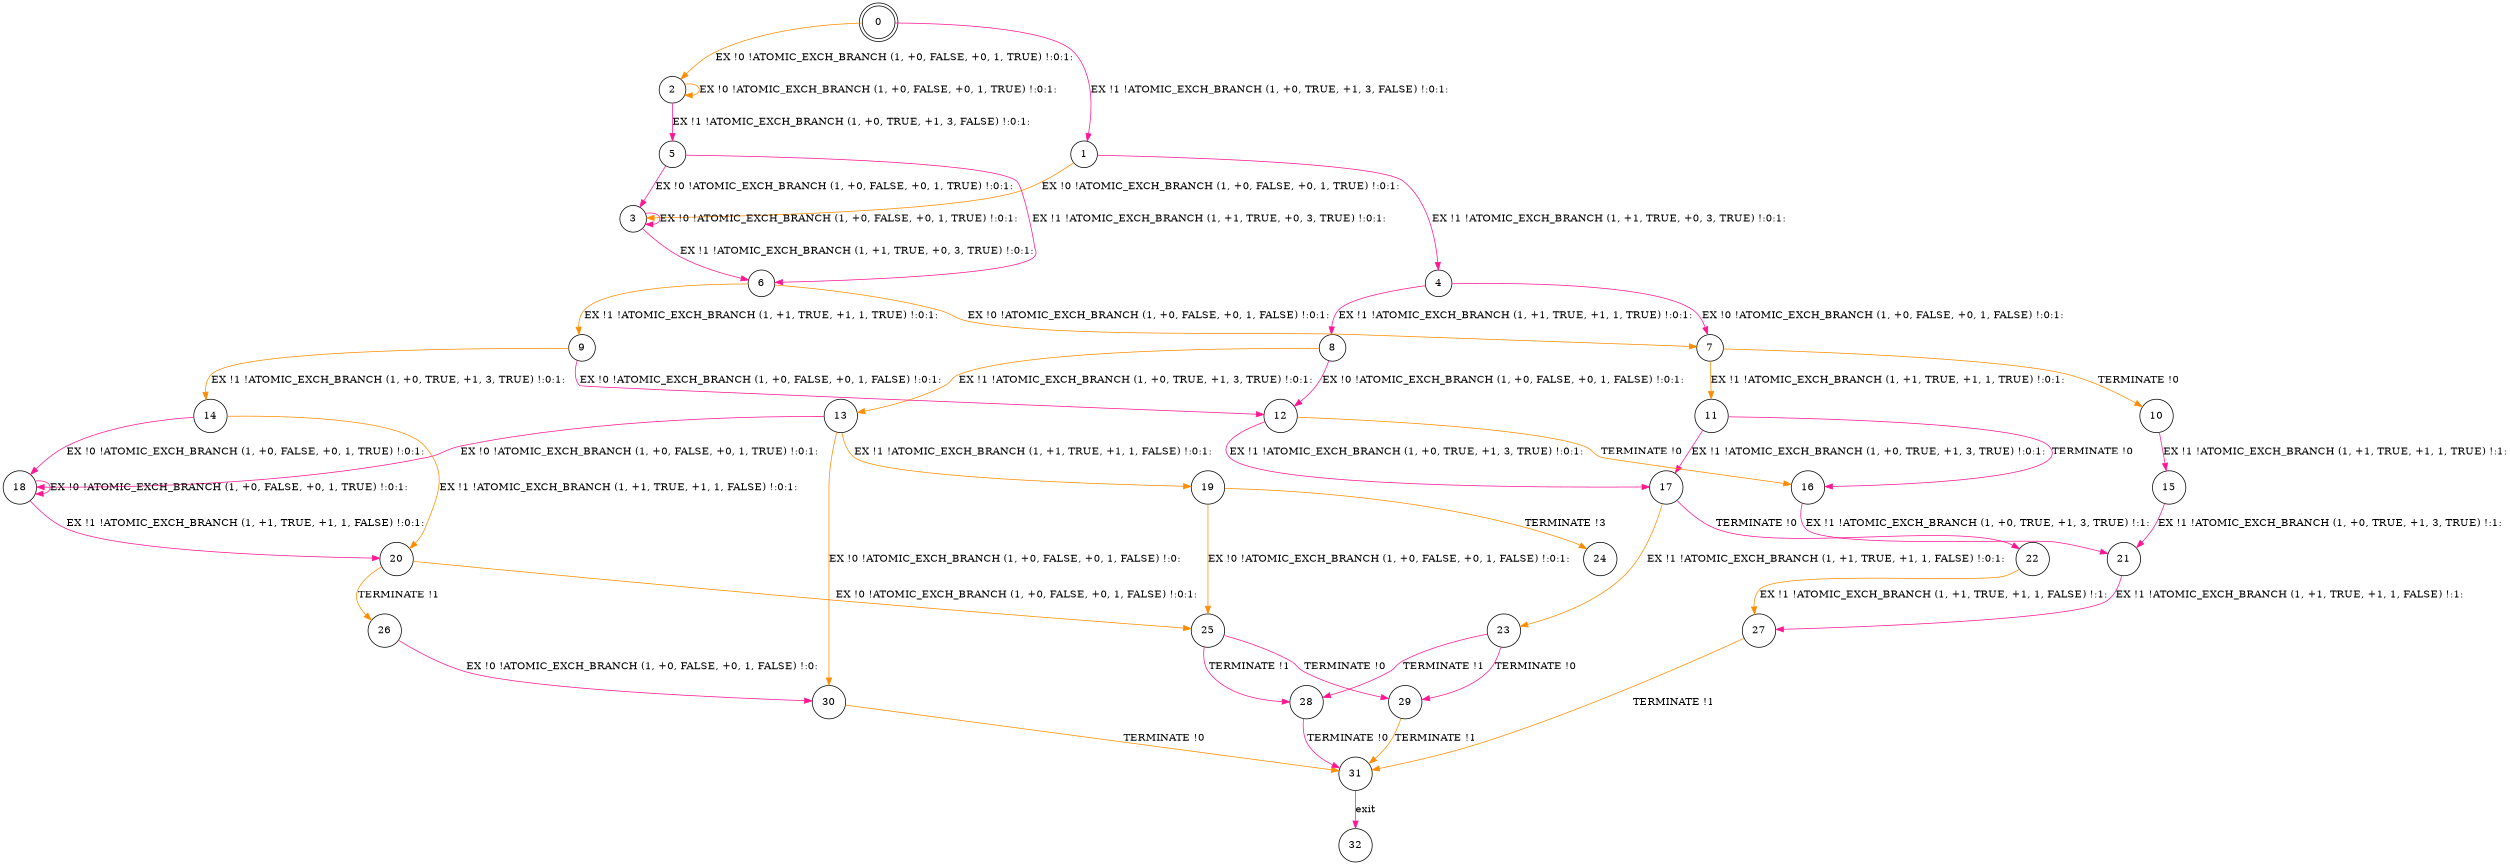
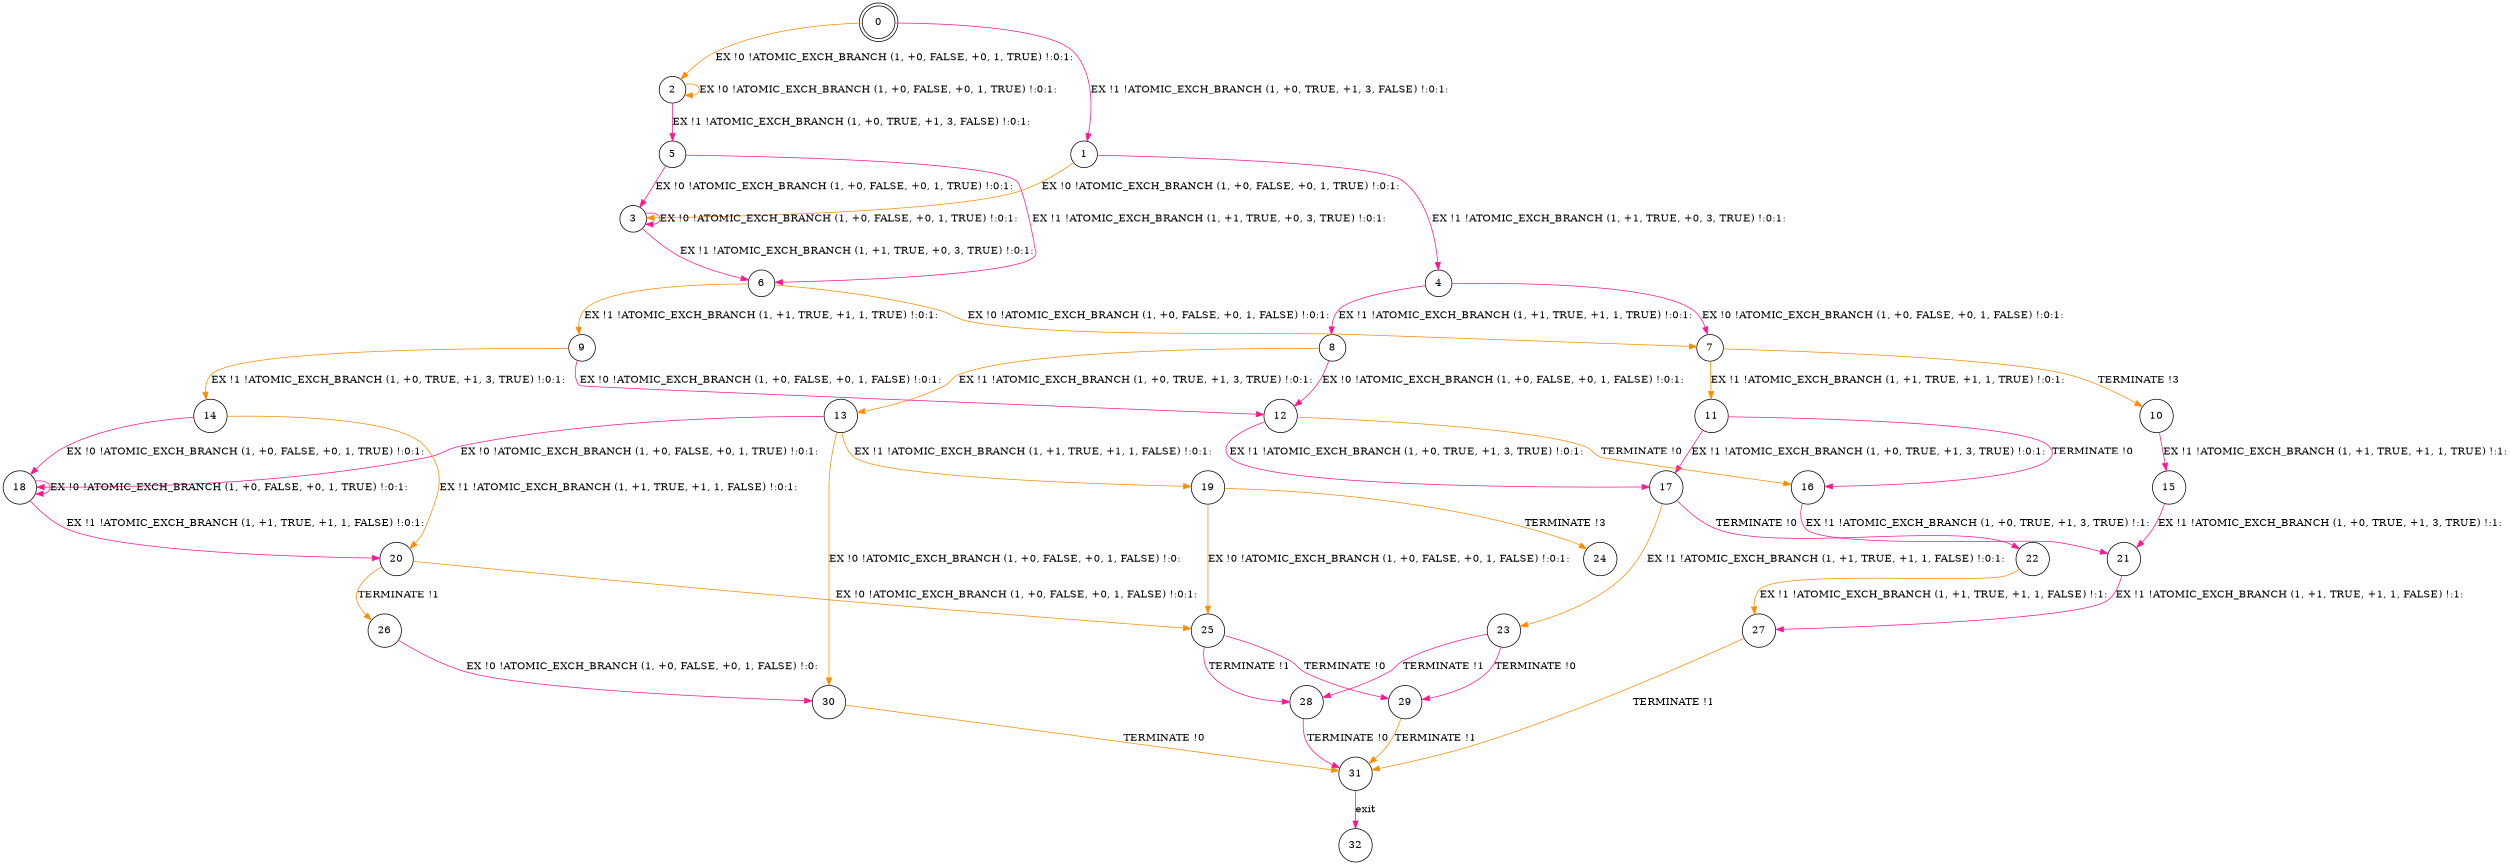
(2139, 380) -> (2139, 380)
